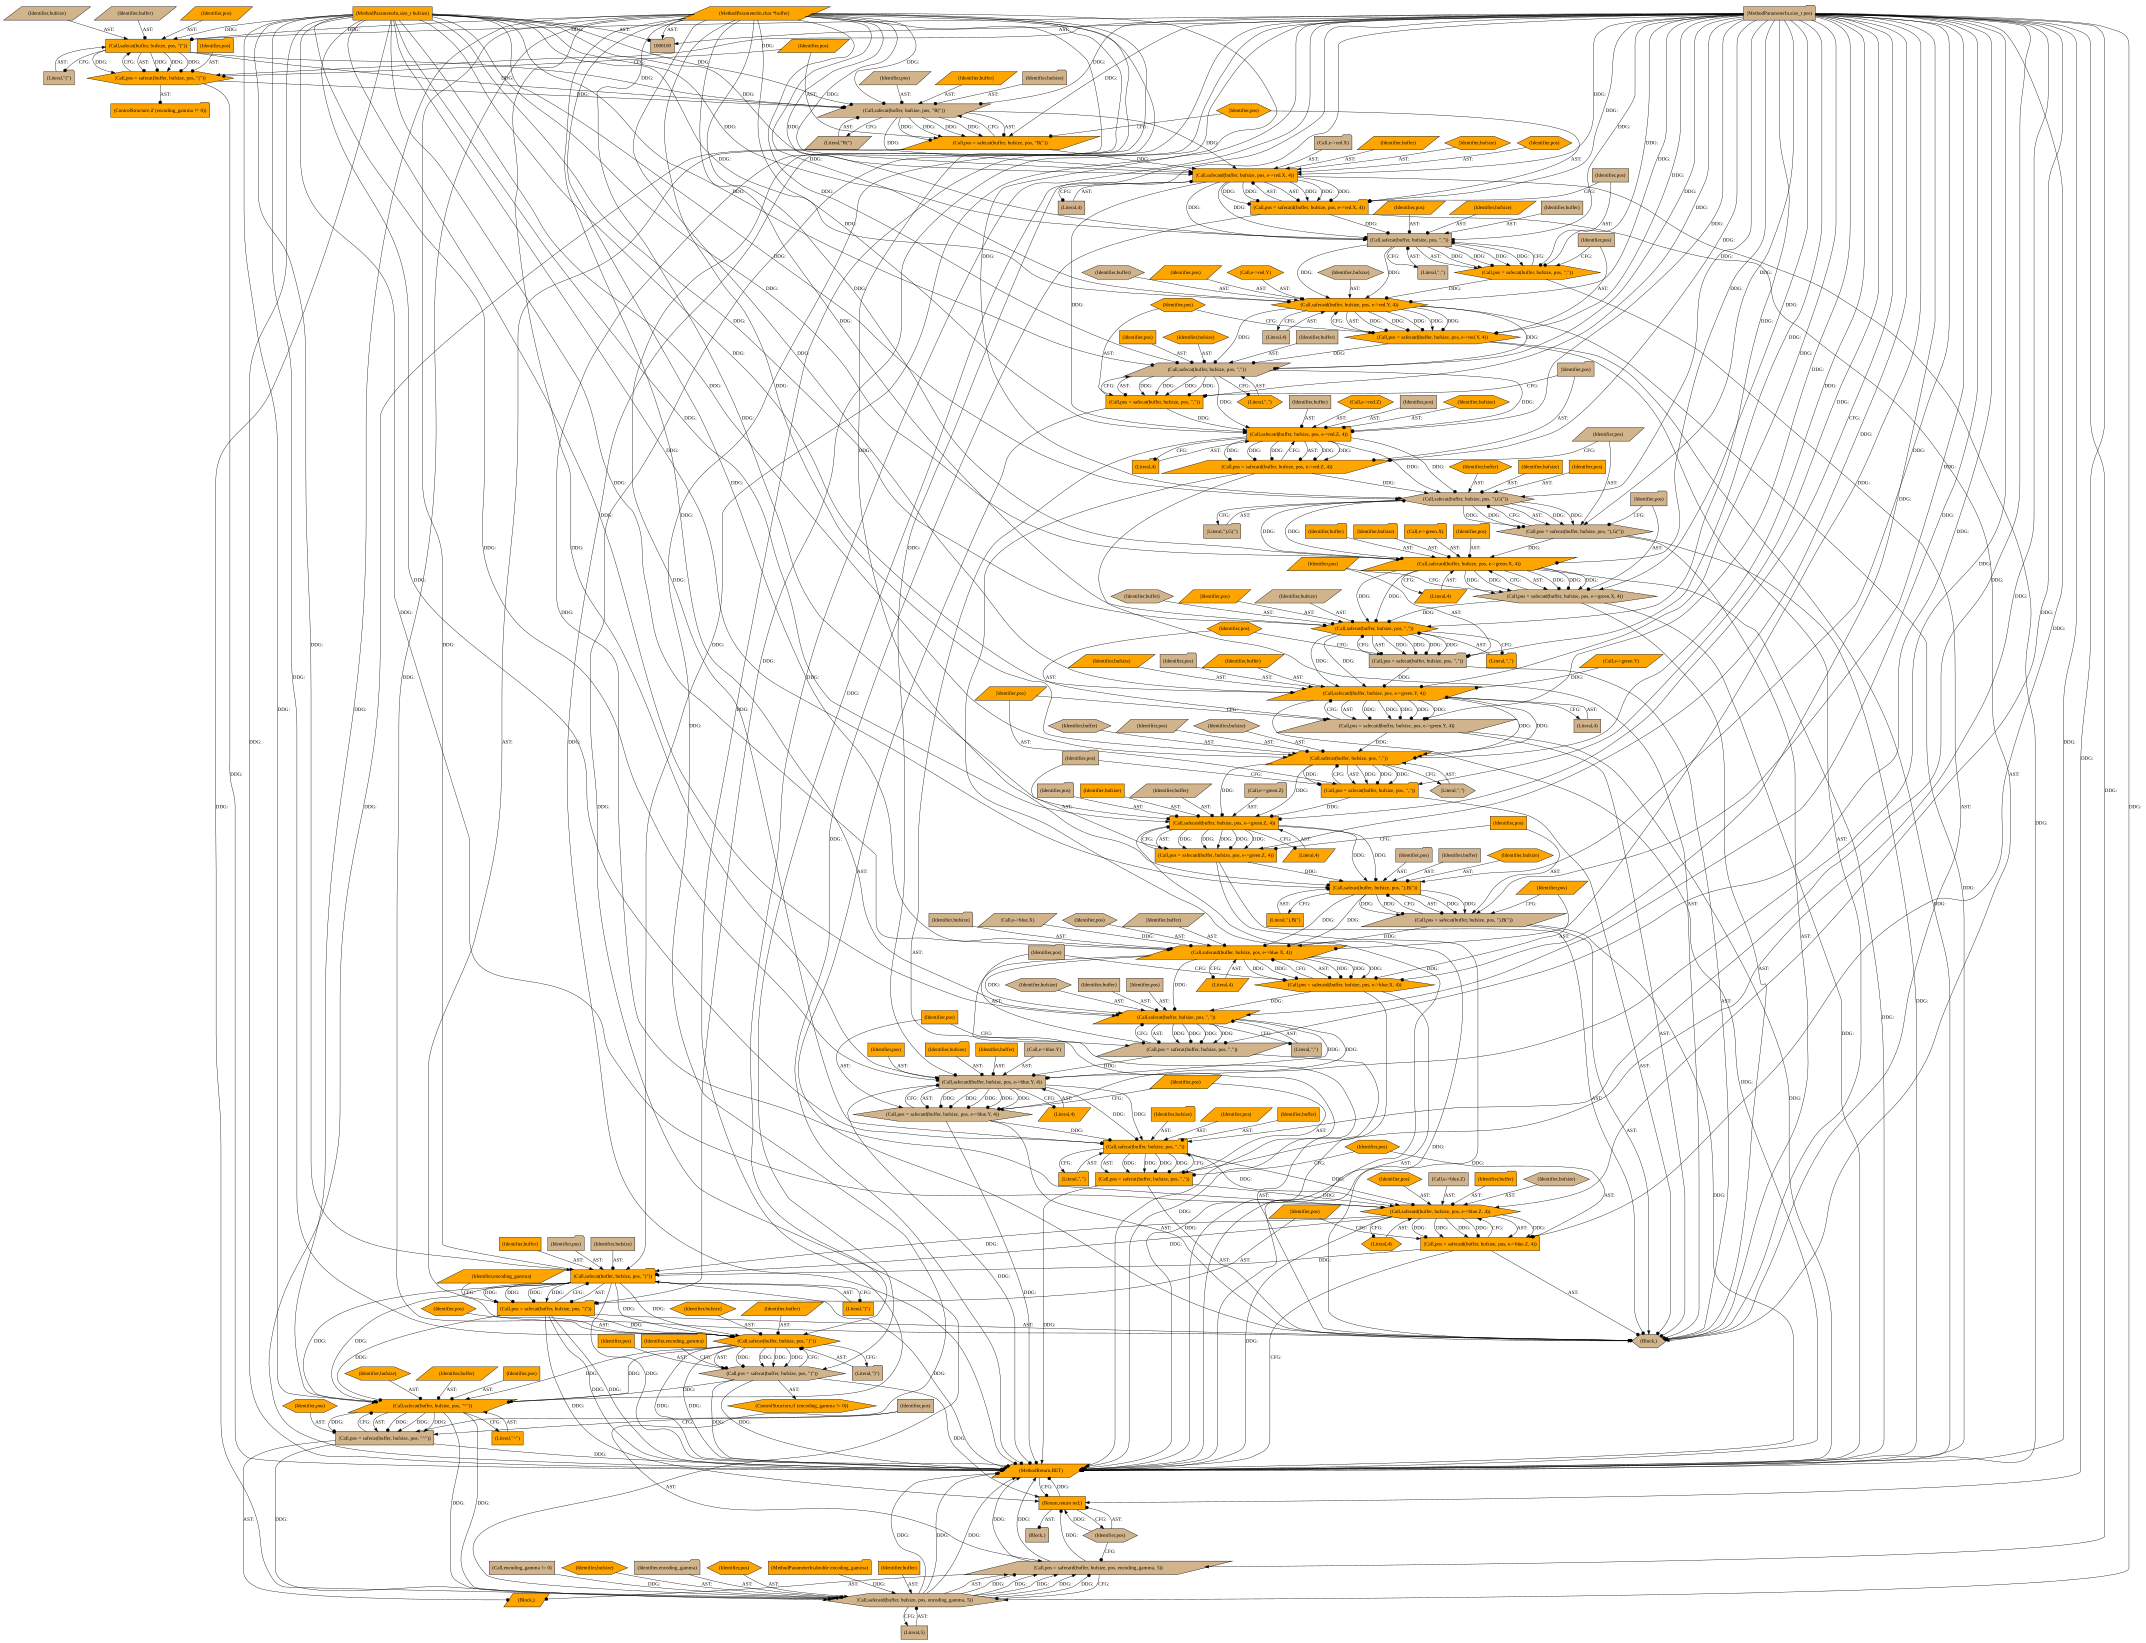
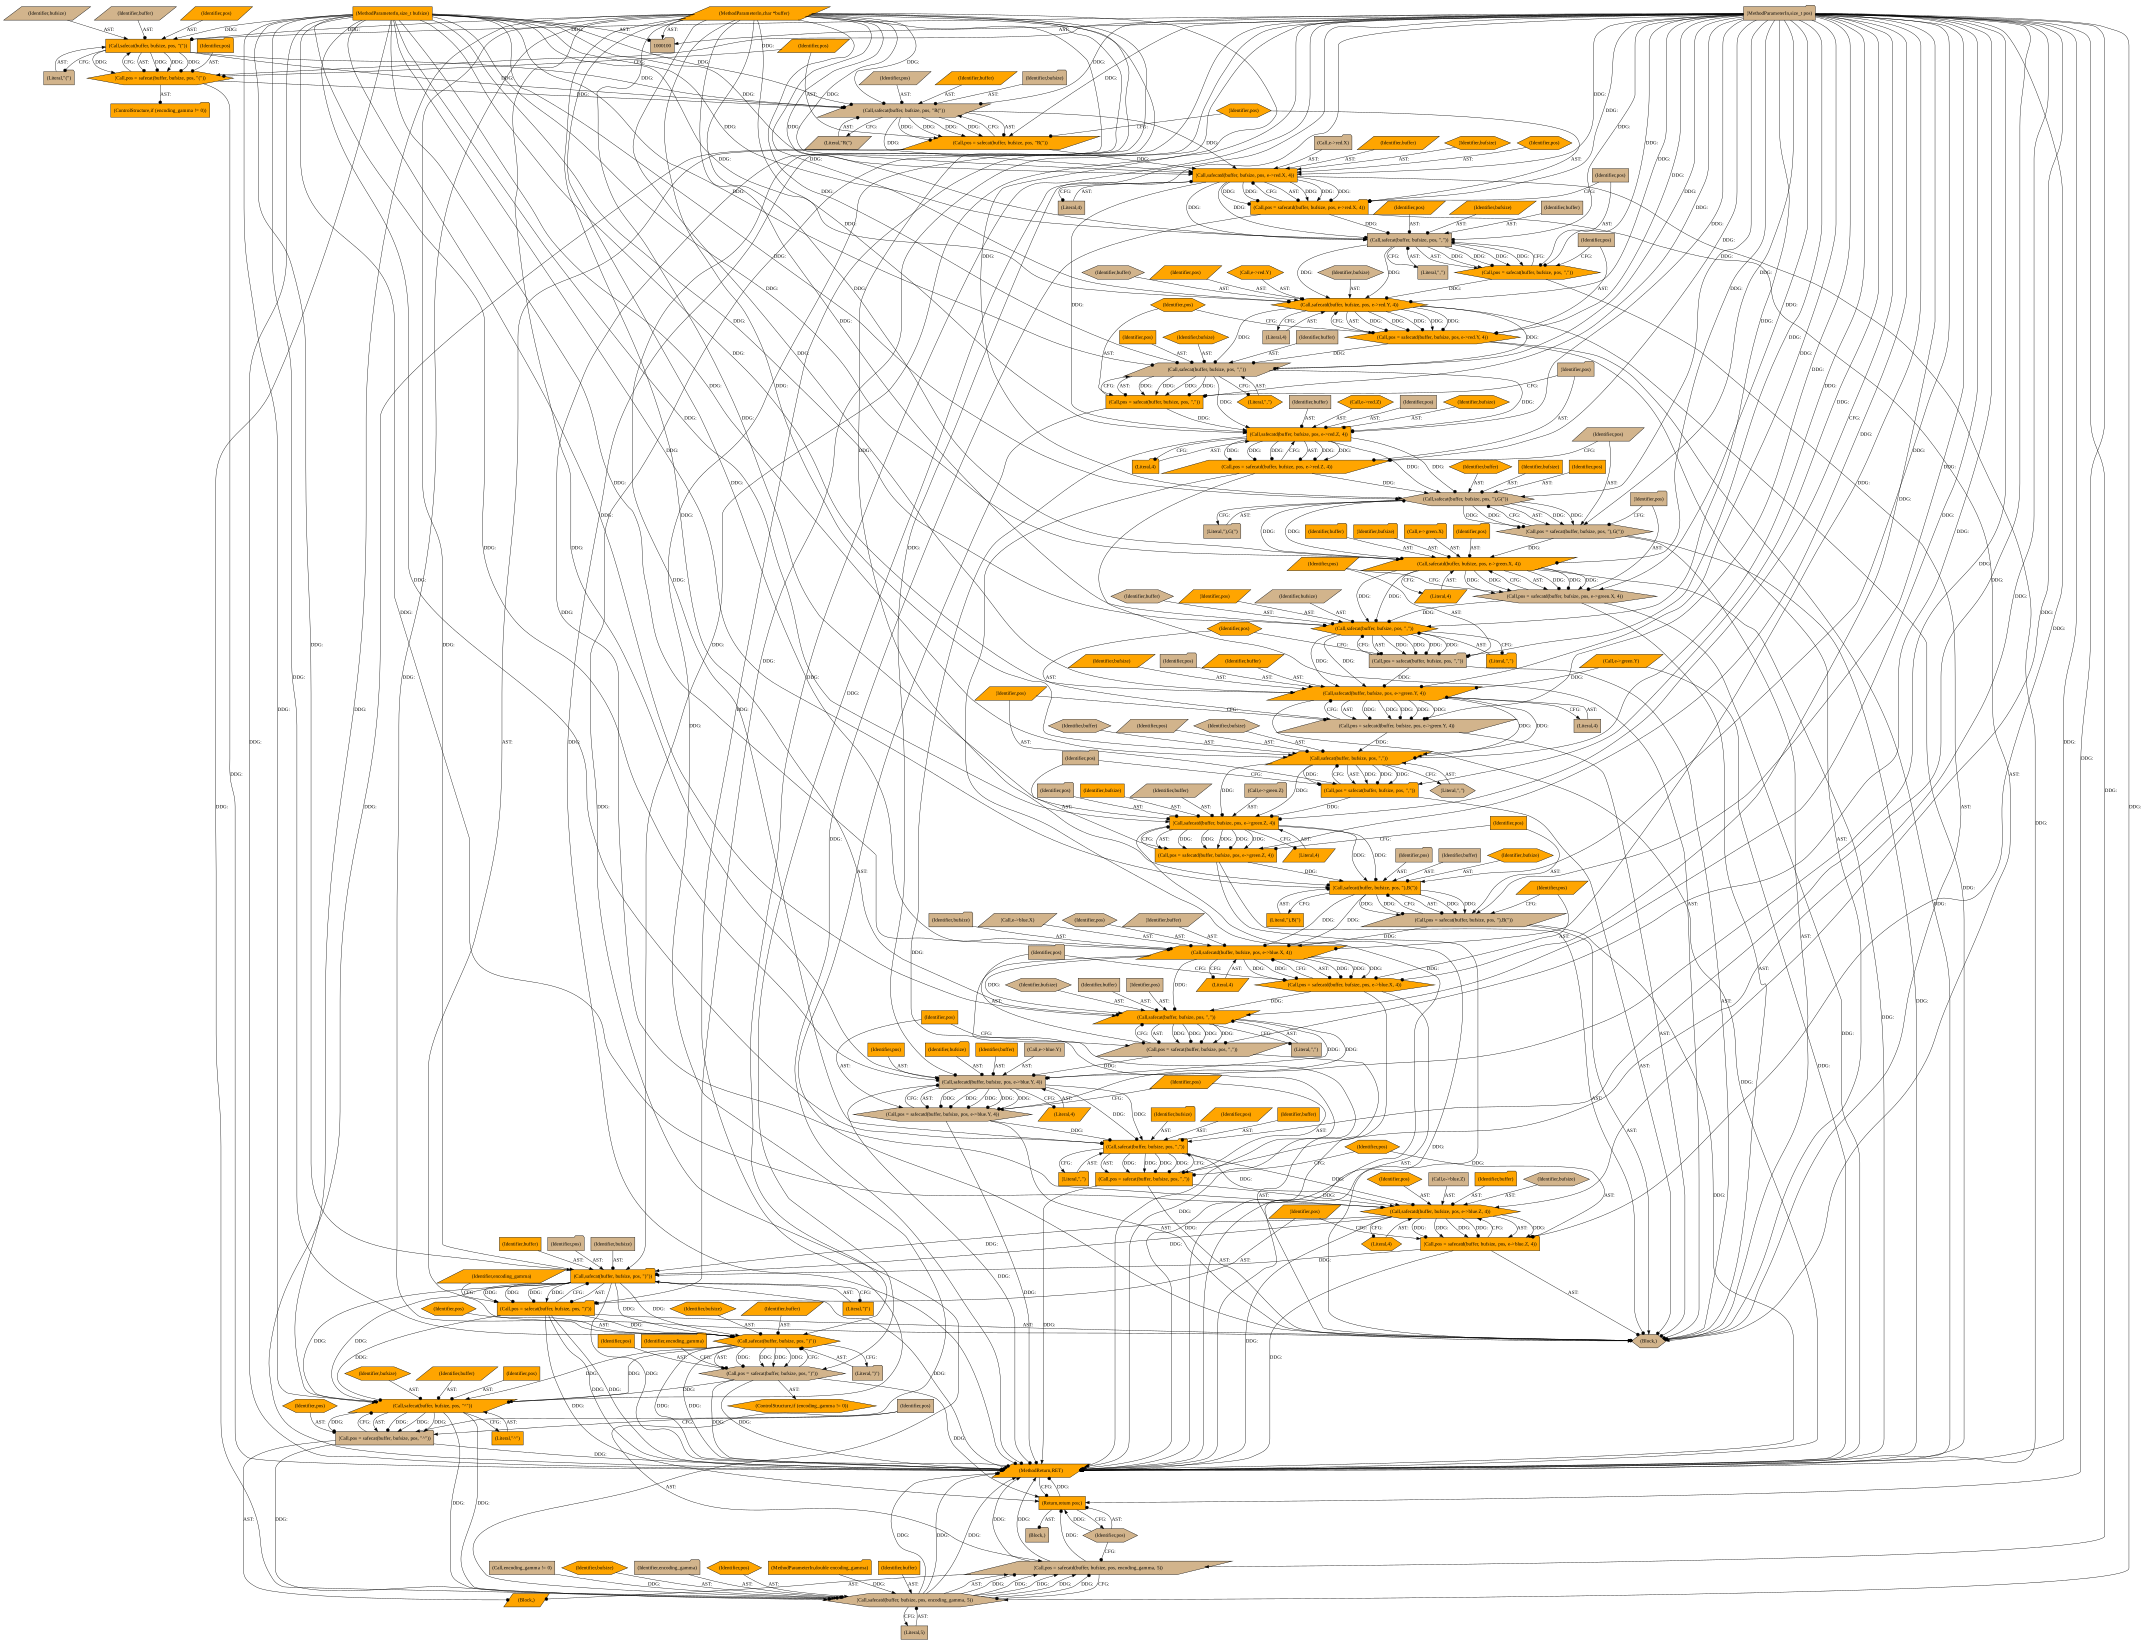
(1272, 192) -> (1272, 192)
(1149, 936) -> (1149, 936)
(918, 953) -> (918, 953)
(1277, 1357) -> (1277, 1357)
(1832, 1381) -> (1846, 1405)
(1062, 1503) -> (1062, 1503)
